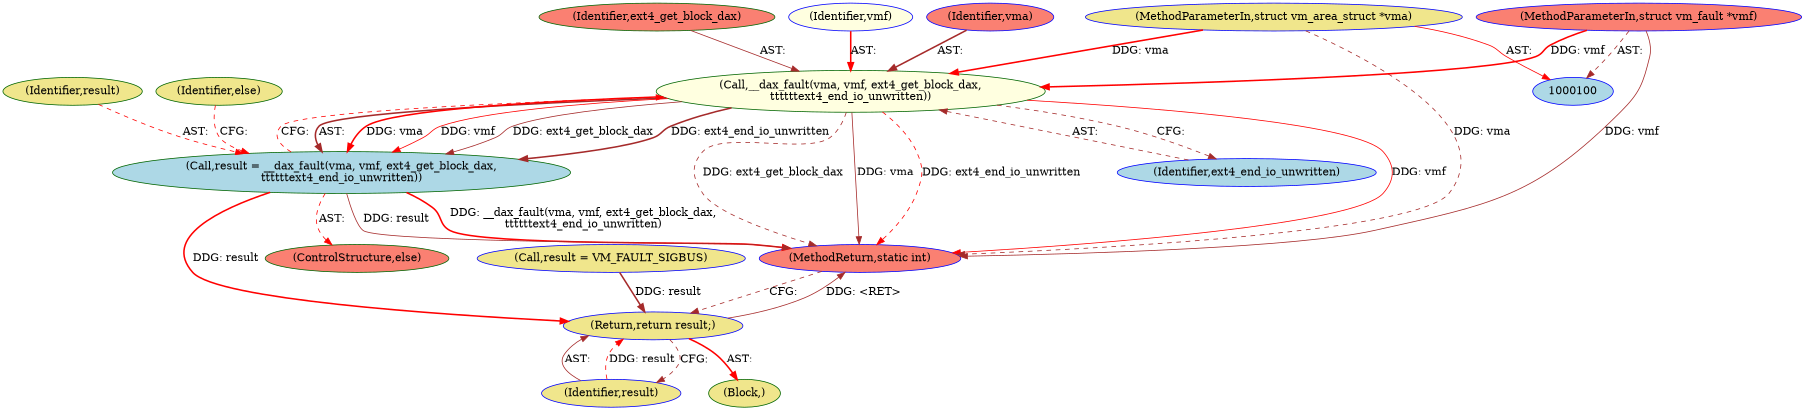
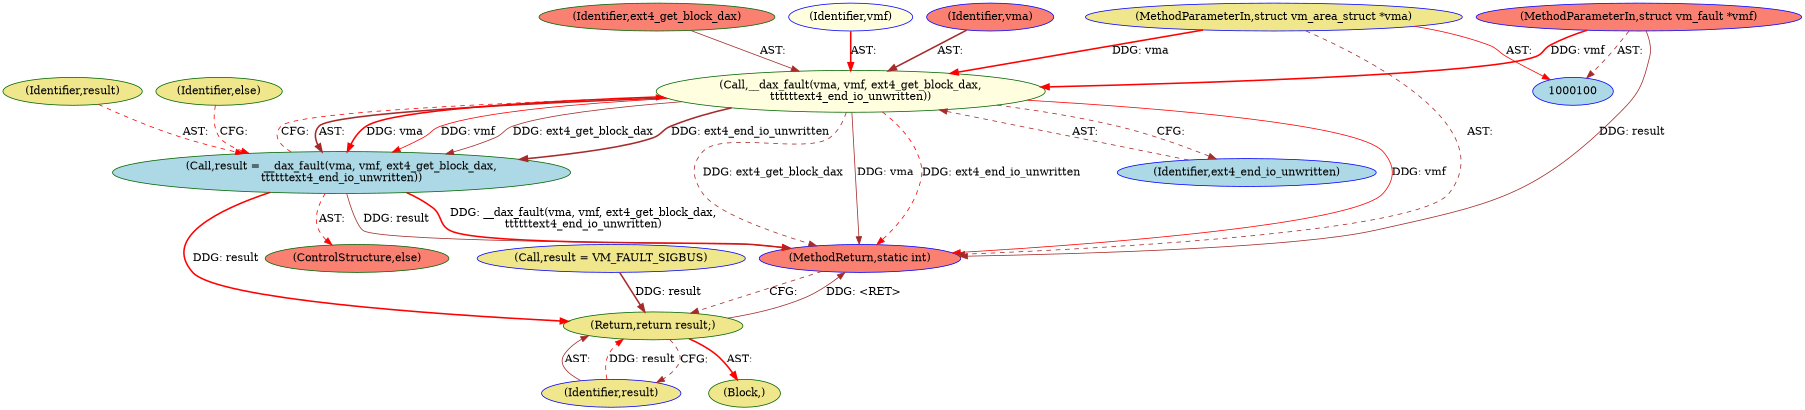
(1482, 132) -> (1482, 132)
(1632, 132) -> (1632, 132)
(653, 326) -> (653, 326)
